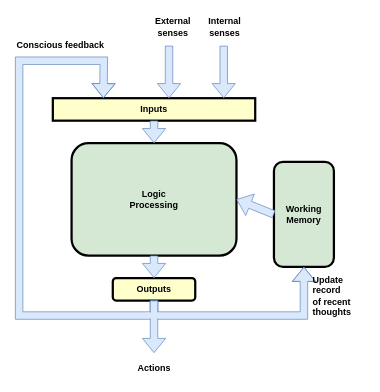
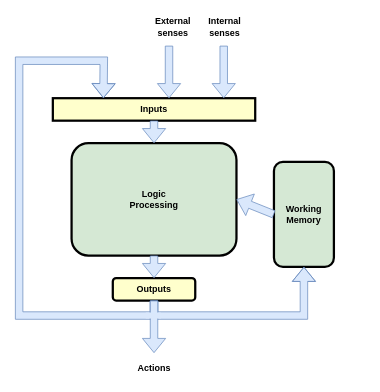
(64, 45) -> none
(338, 296) -> none
